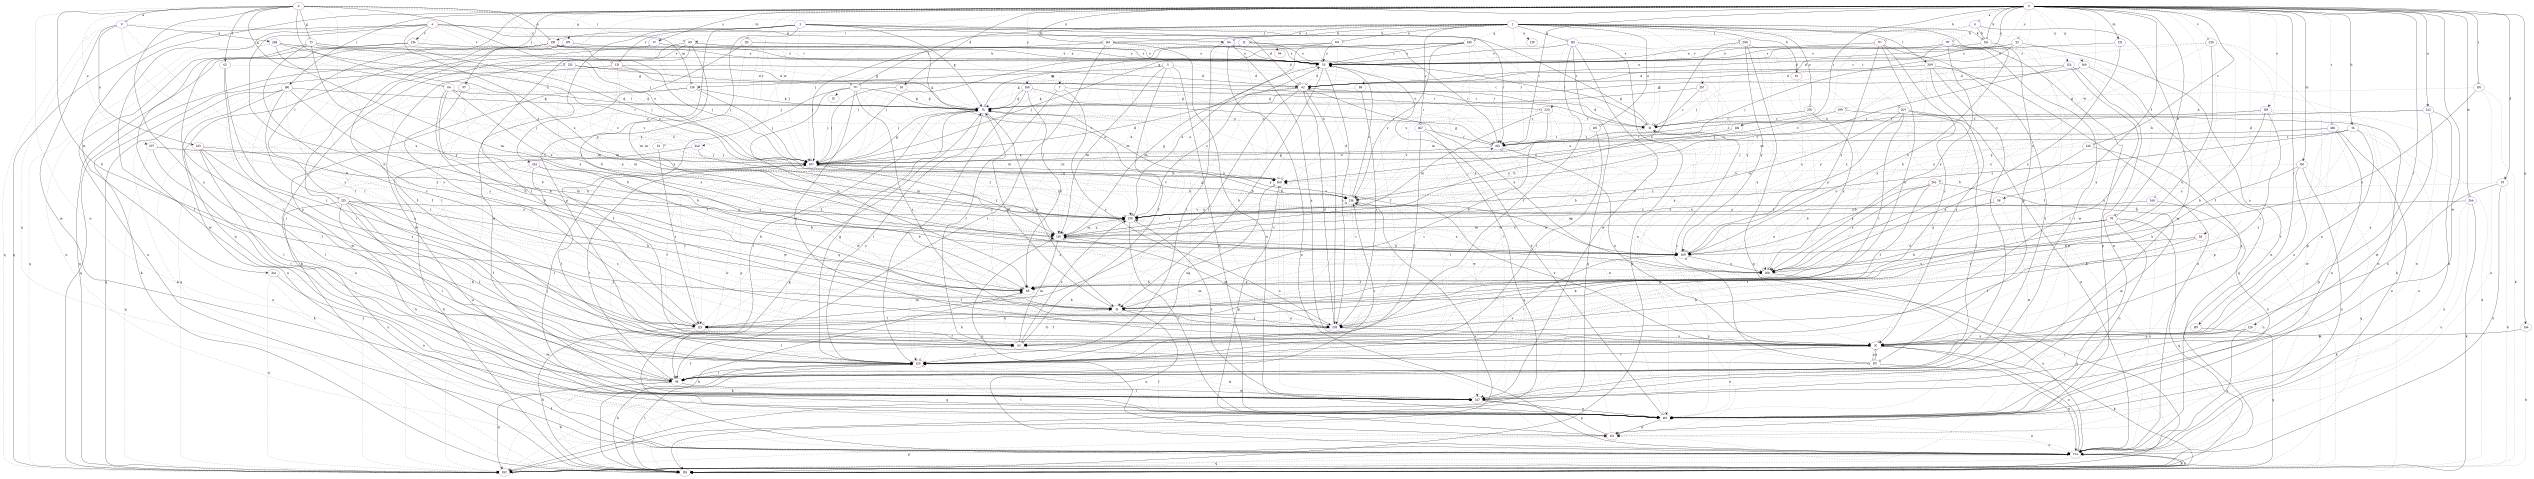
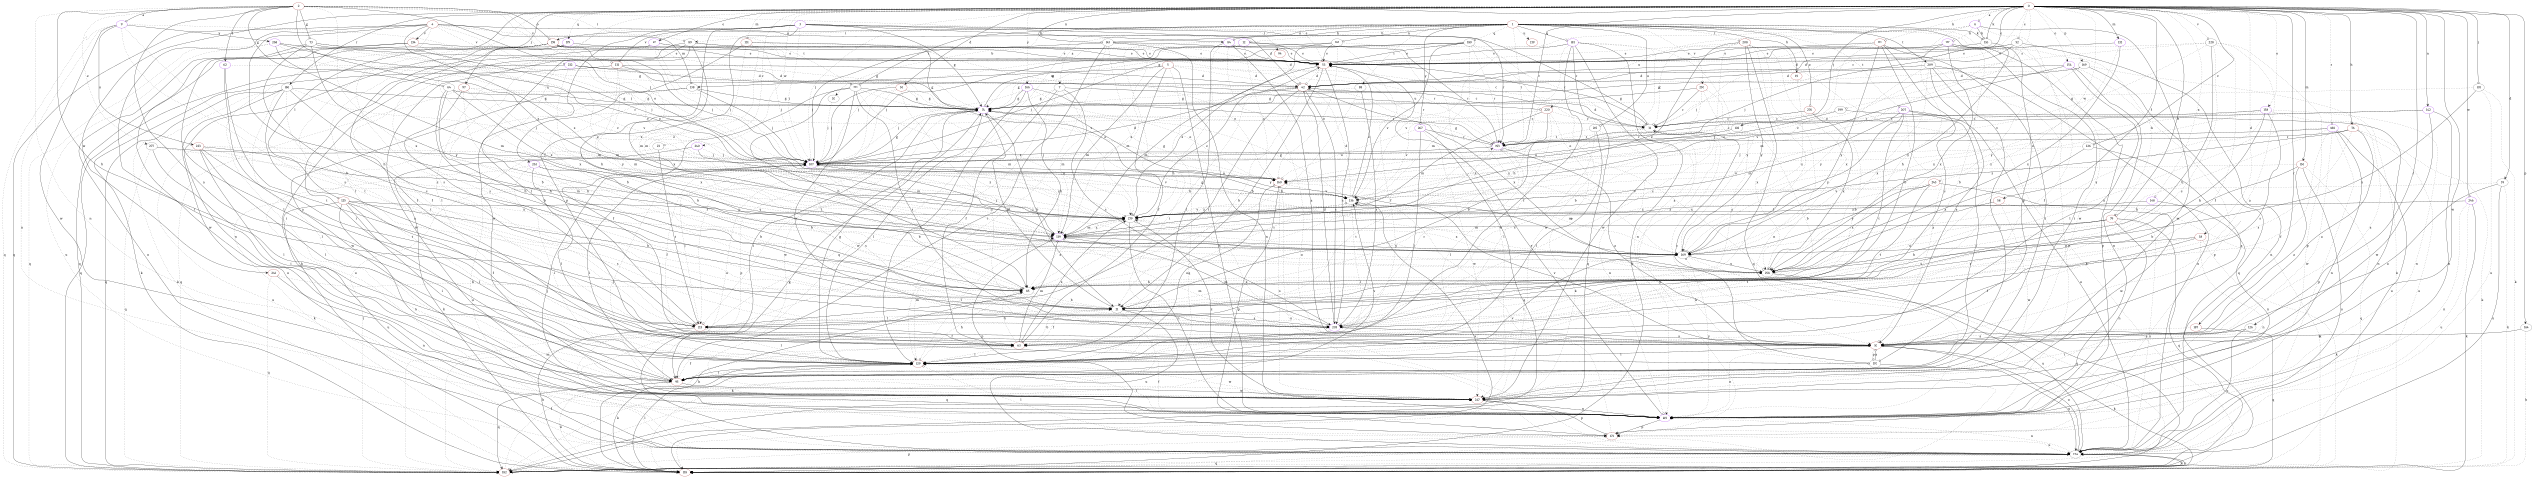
(1556, 418) -> (1556, 418)
